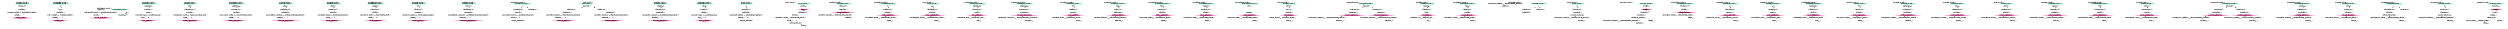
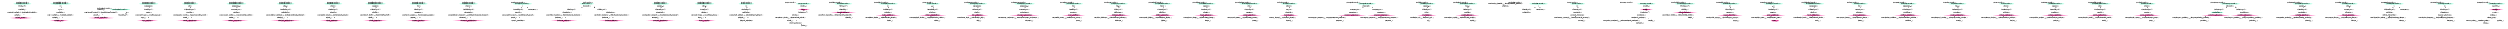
none -> (1250, 10)
(2217, 12) -> (2217, 12)
(1775, 21) -> (1775, 21)
